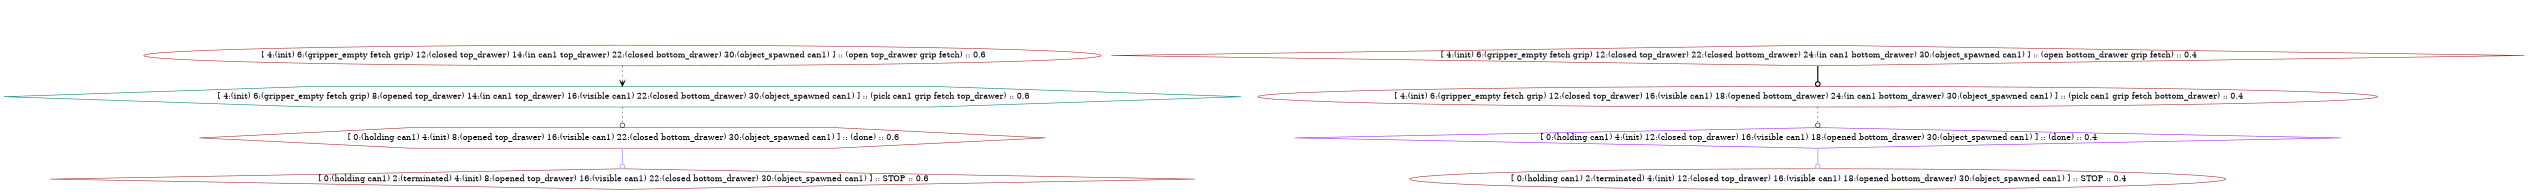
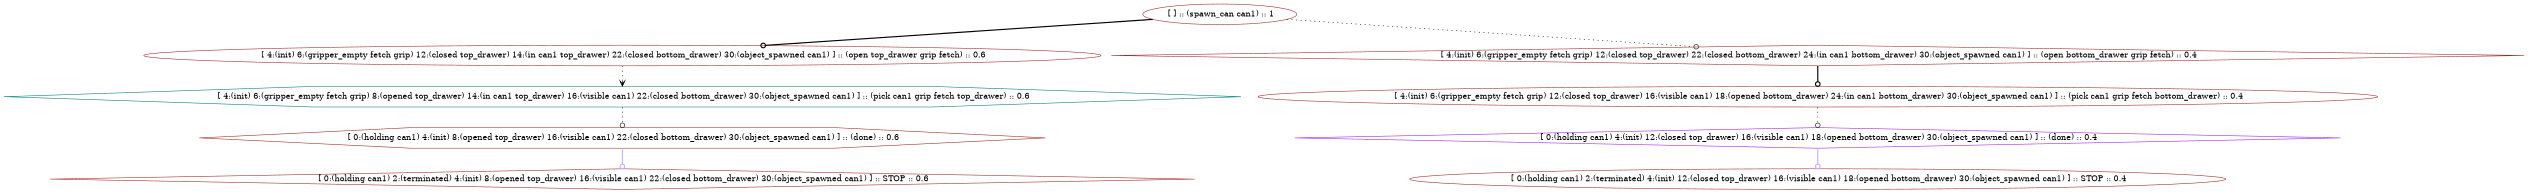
none -> (1220, 14)
